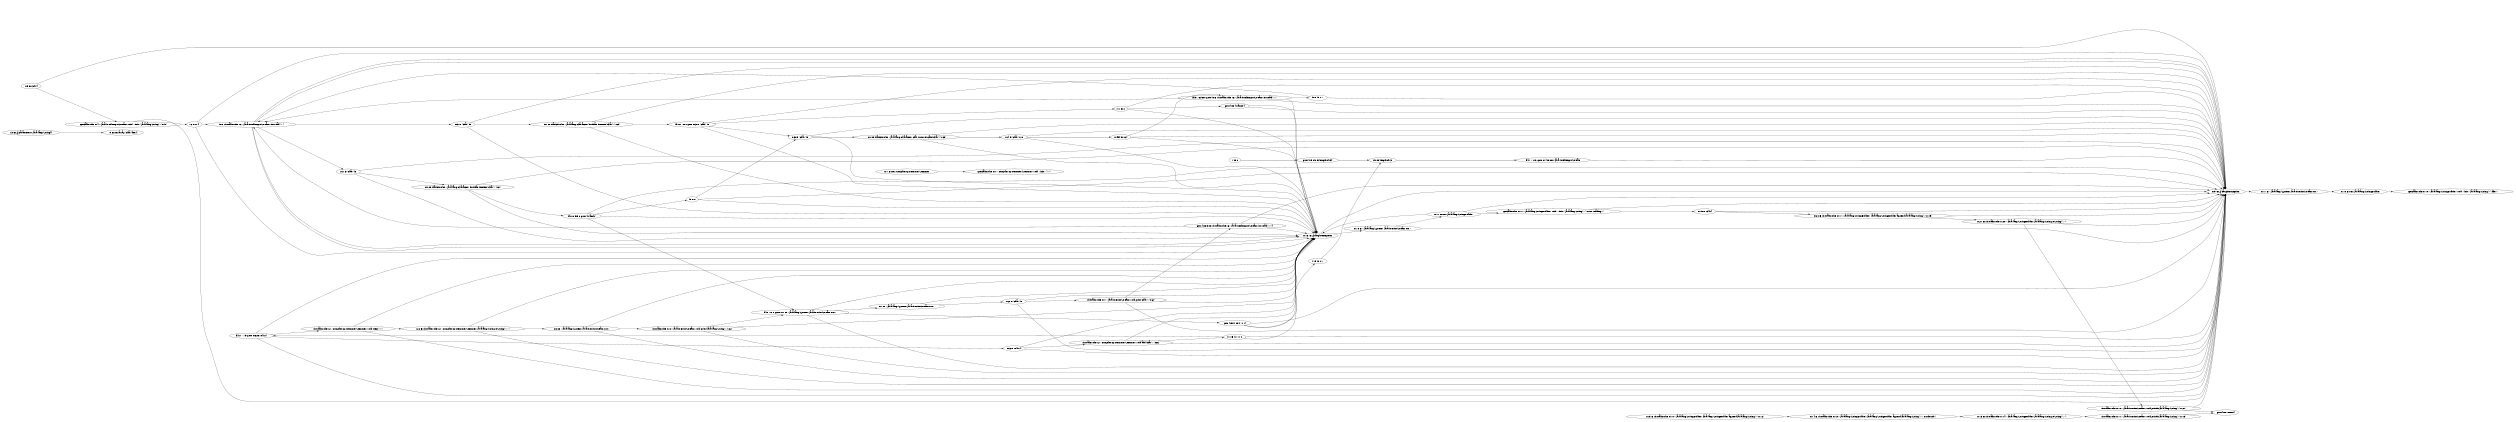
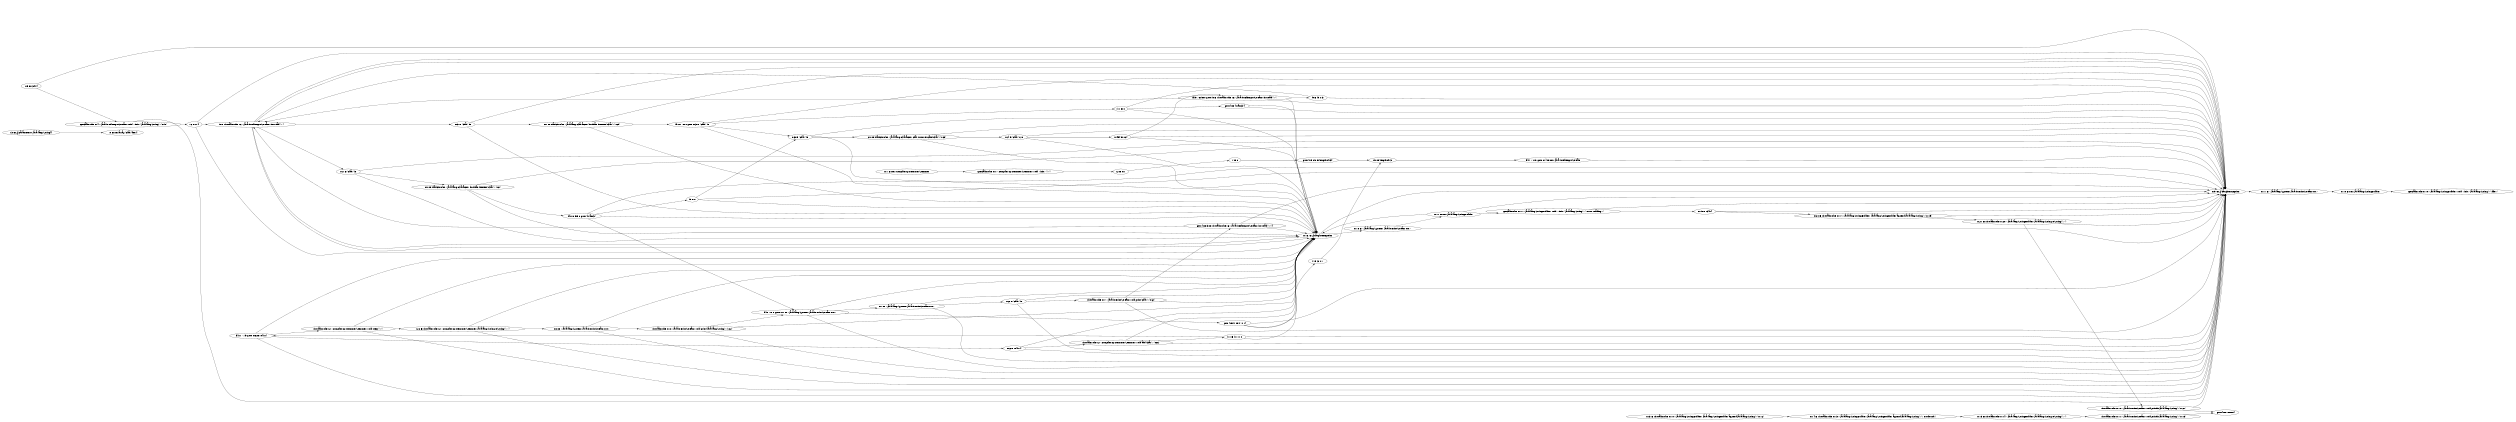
(1318, 98) -> (1318, 98)
none -> (1121, 172)
none -> (1635, 361)
